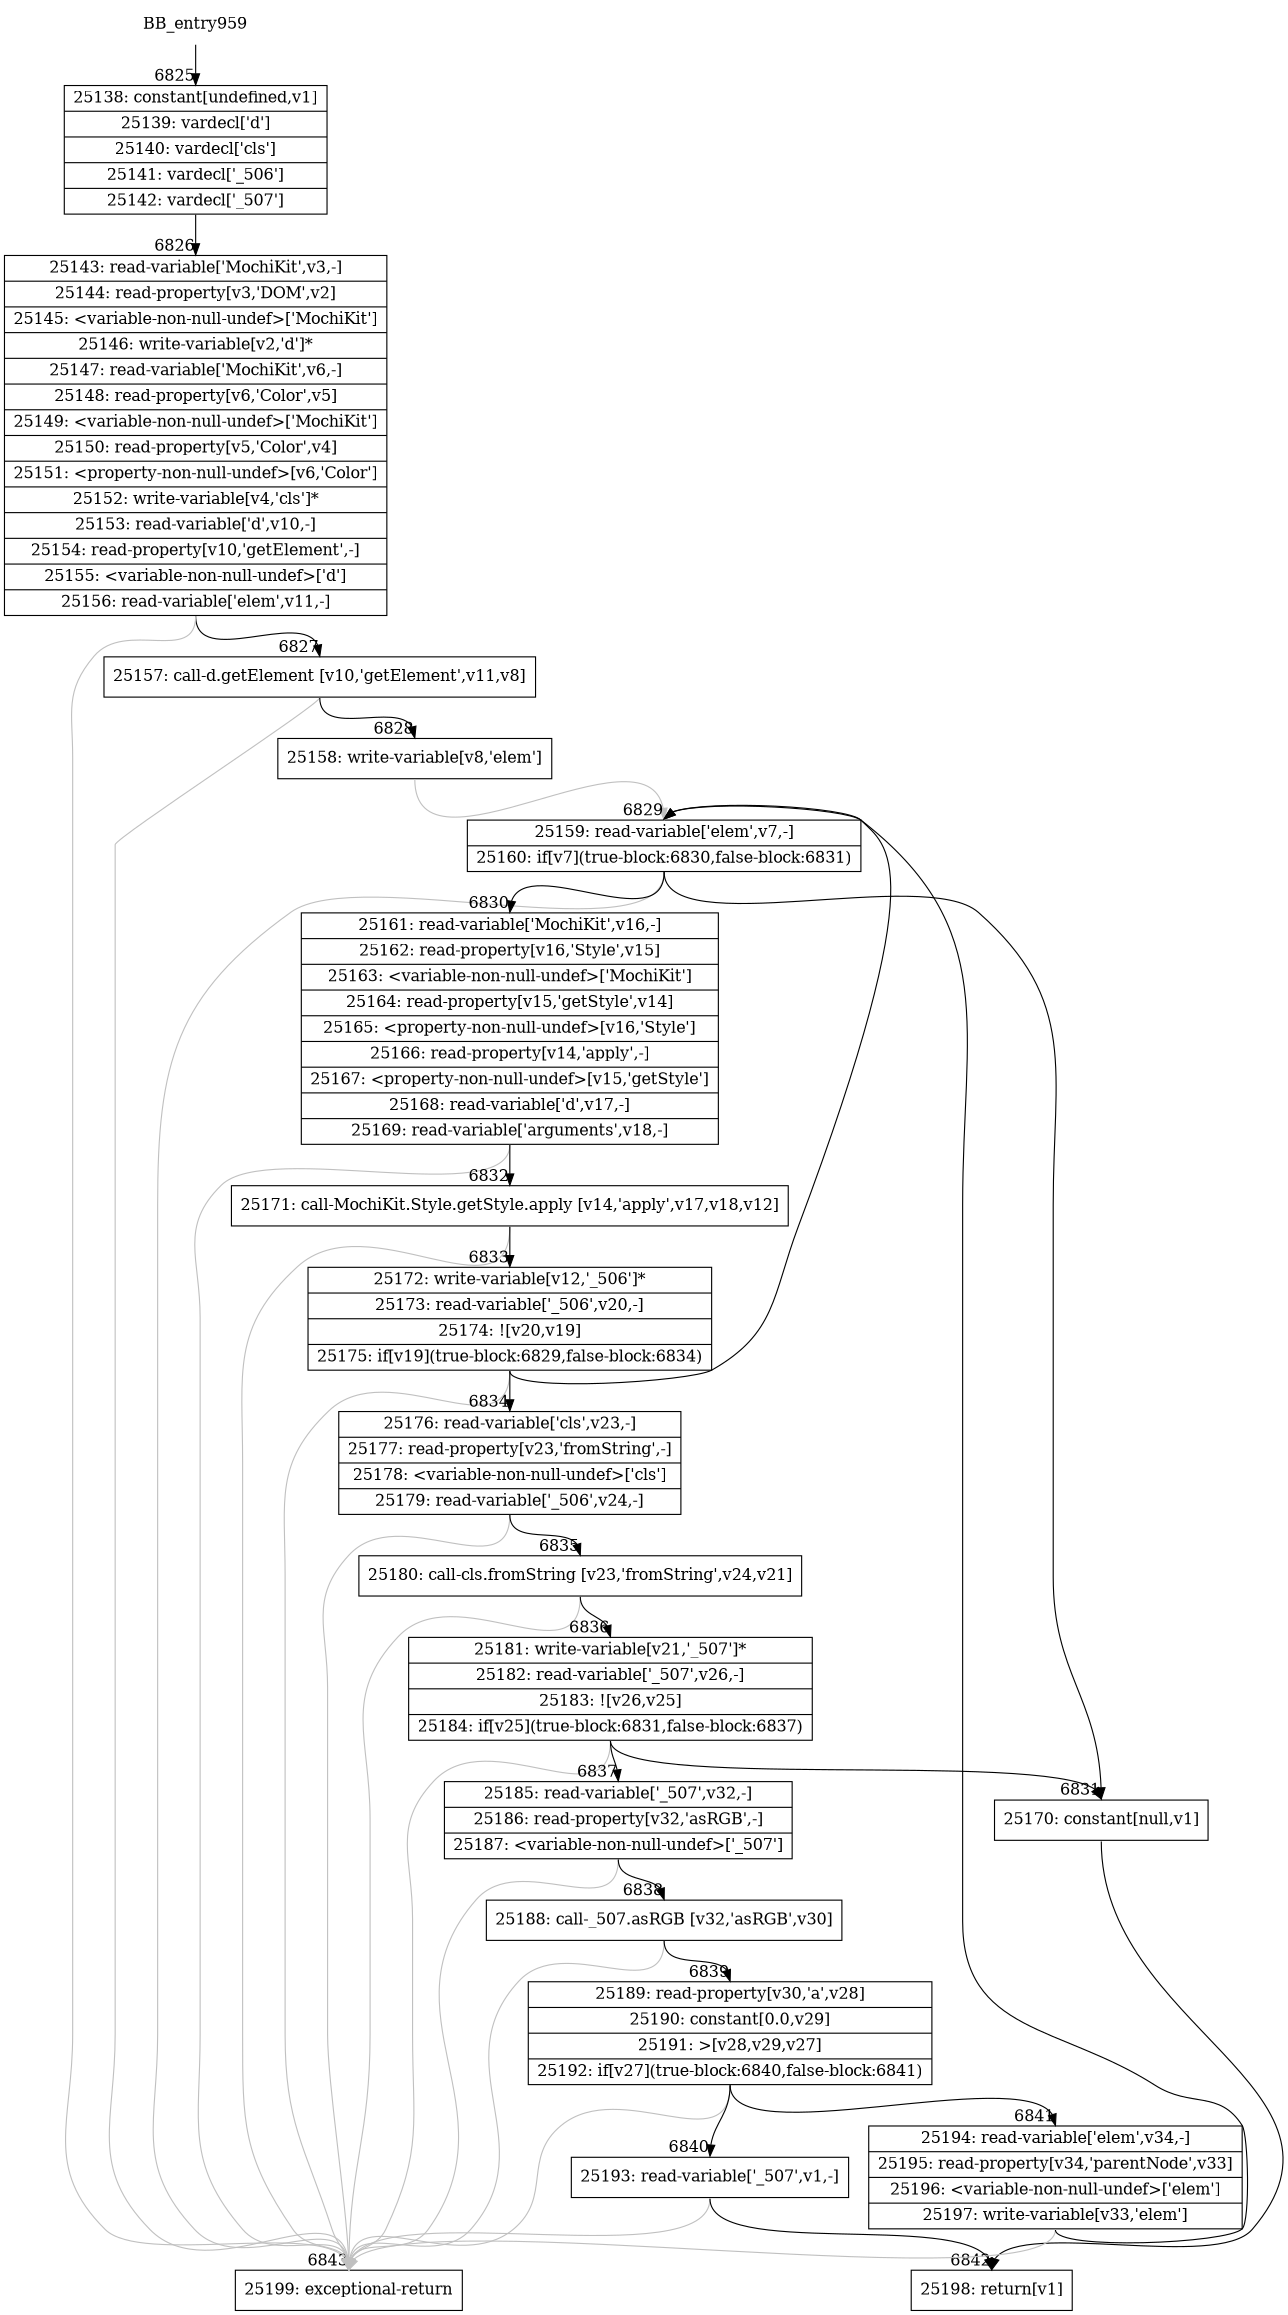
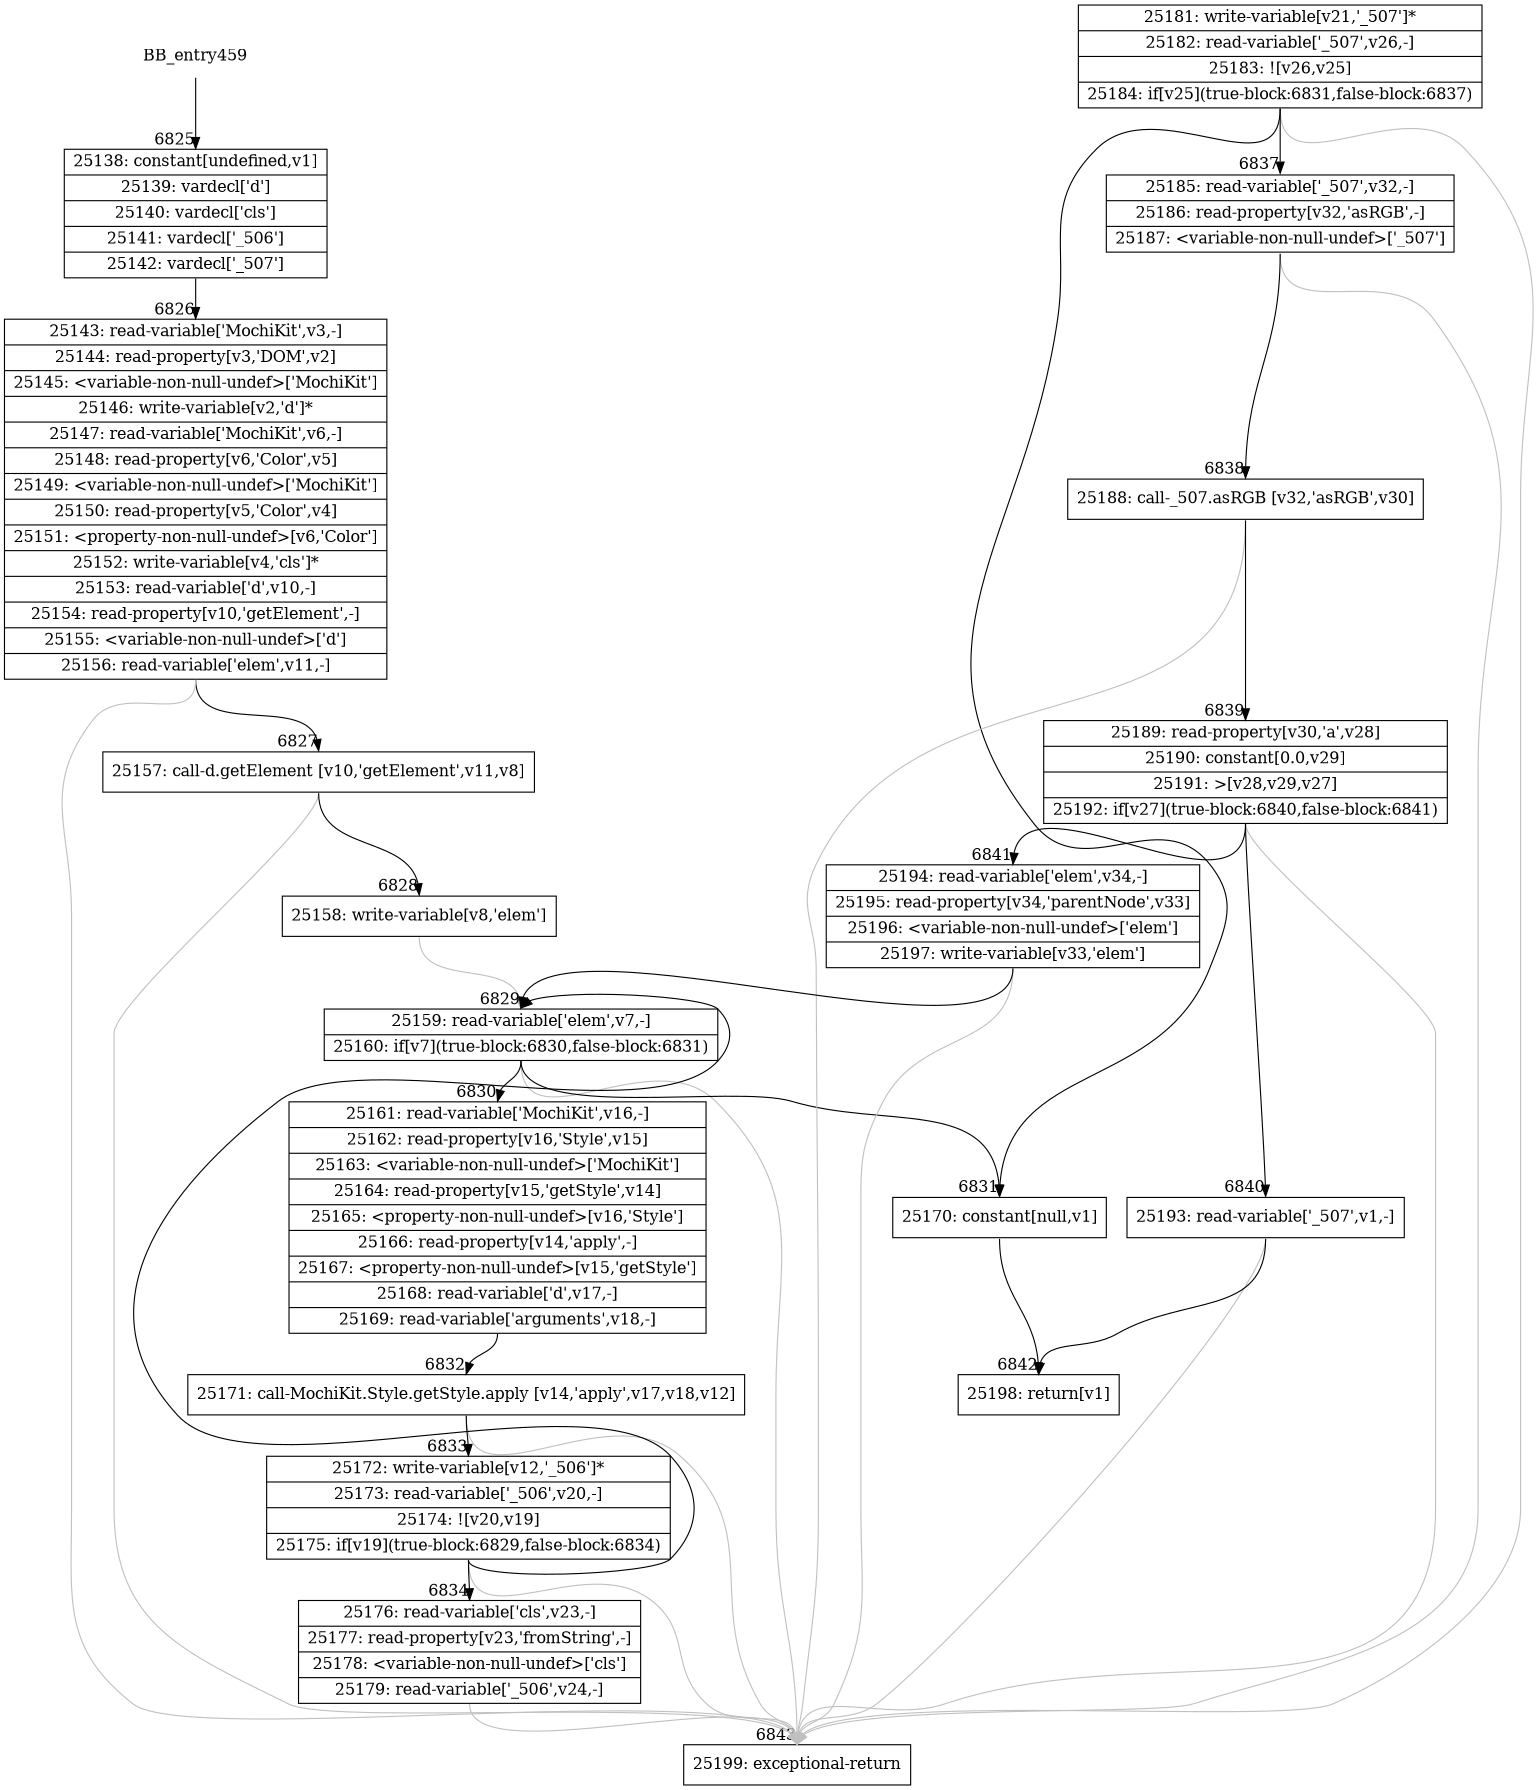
(196, 25) -> (196, 56)
(580, 1576) -> none
(200, 1614) -> none
